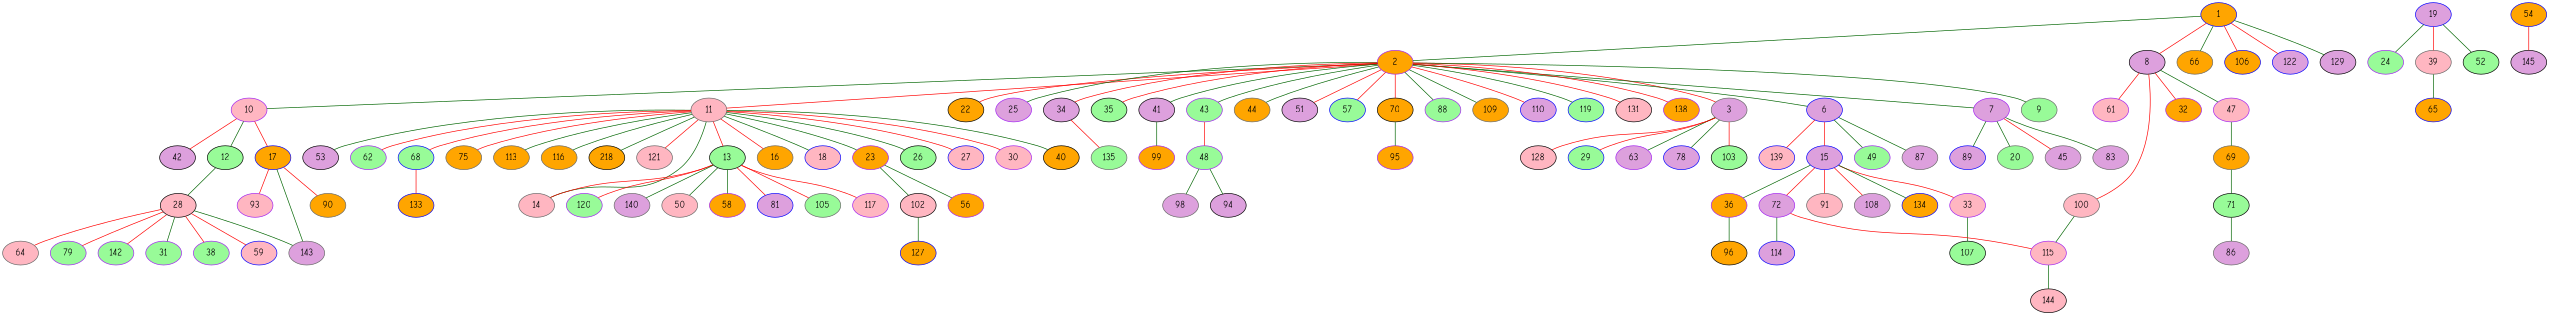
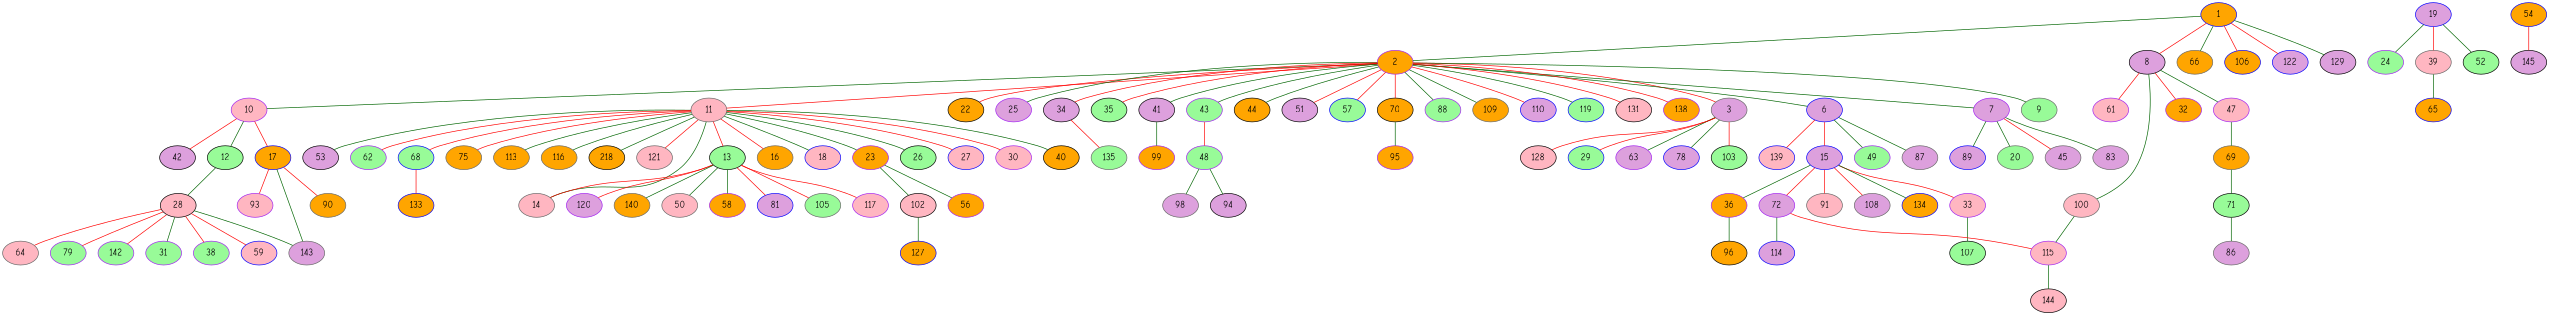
(1252, 110) -> (1252, 110)
(2144, 147) -> (2144, 147)
(584, 205) -> (584, 205)
(632, 205) -> (632, 205)
